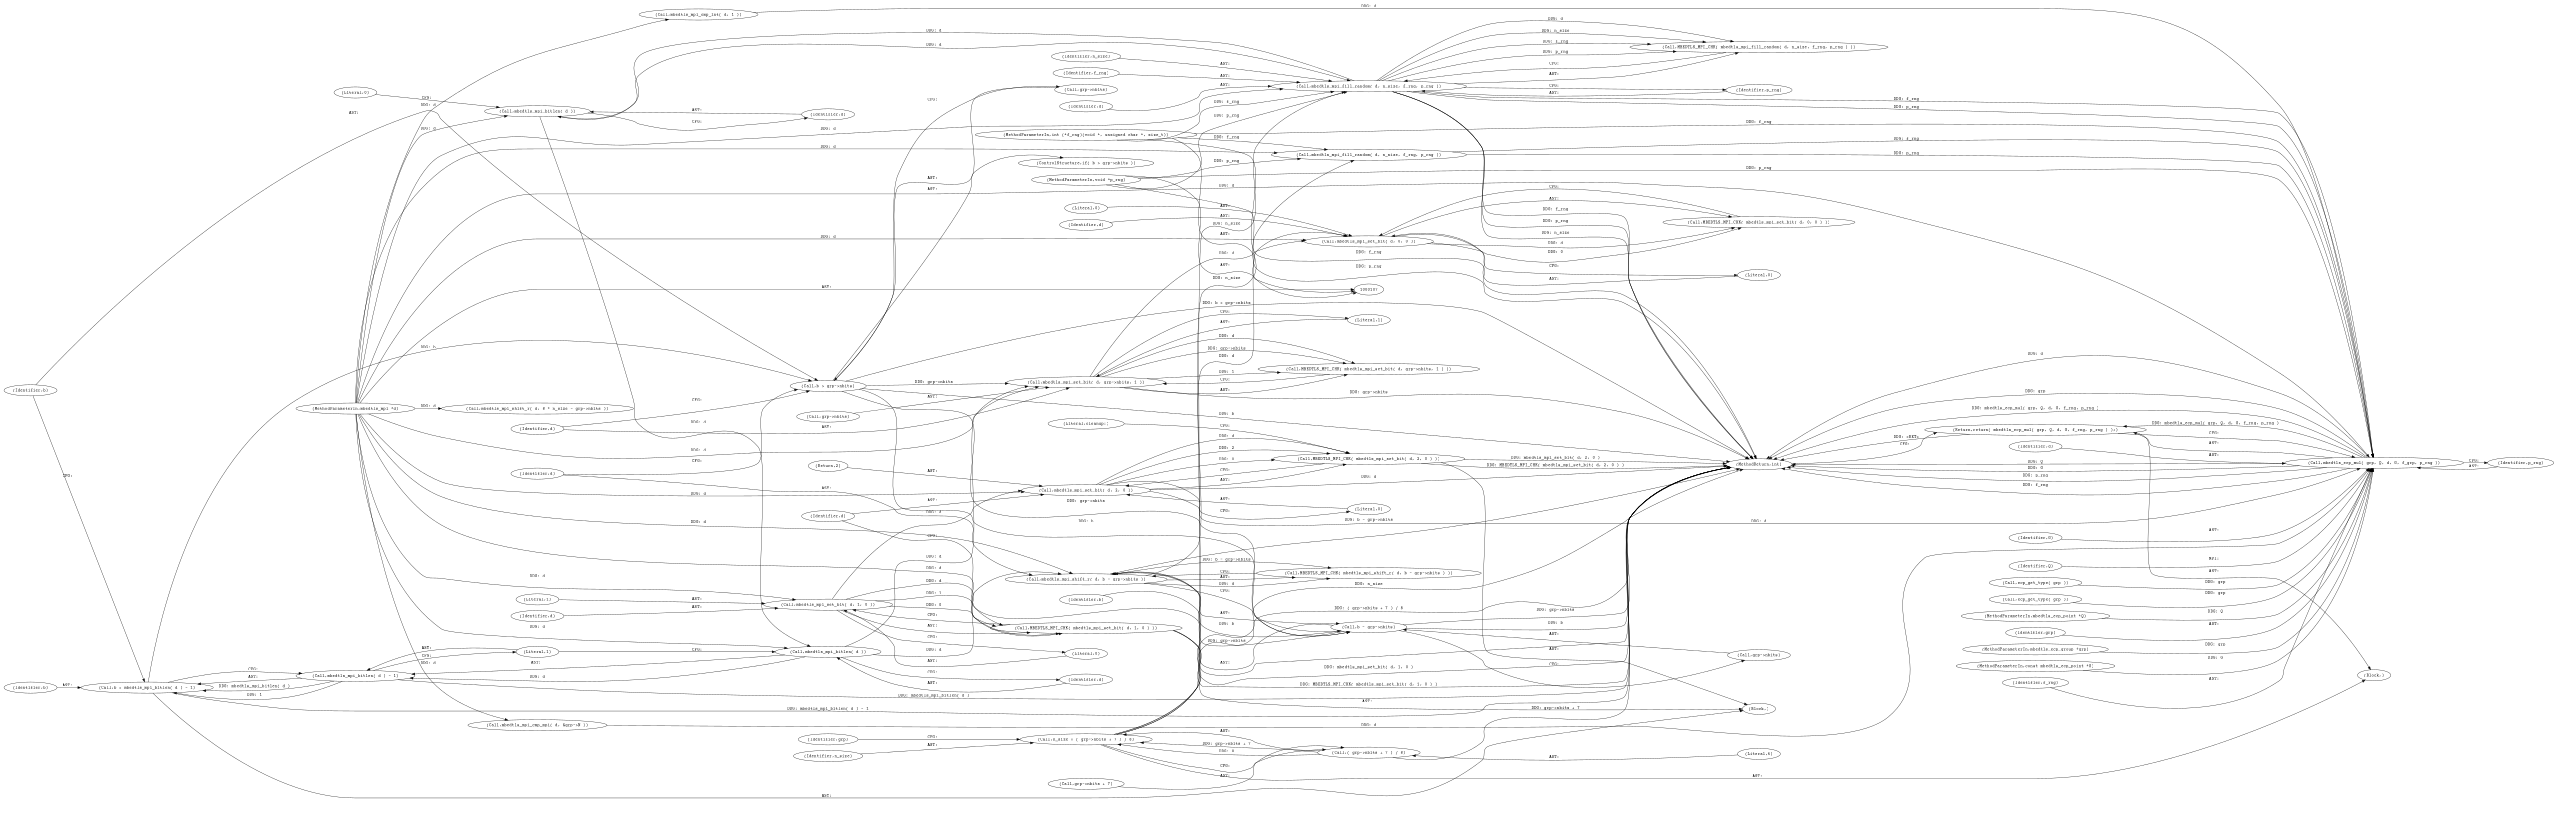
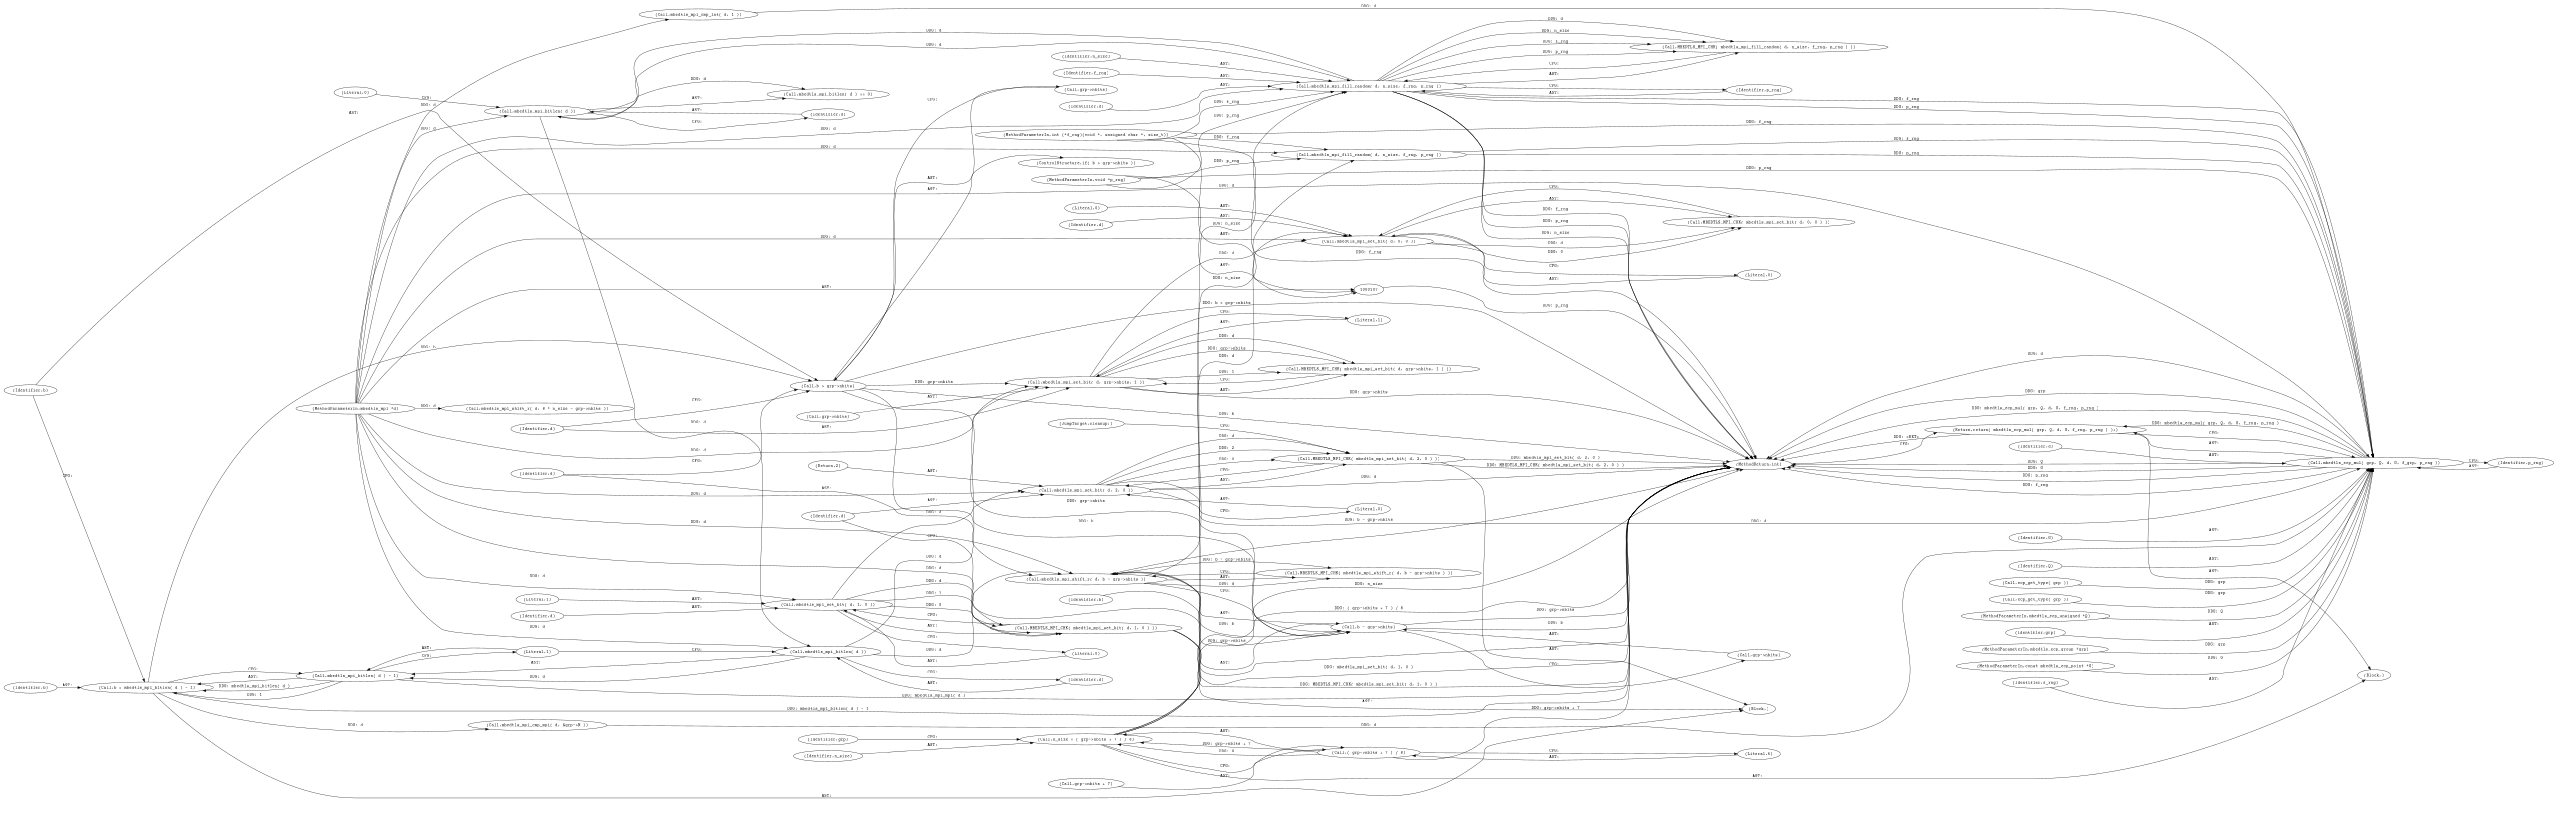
none -> (828, 94)
(1449, 273) -> (1598, 310)
(1086, 424) -> (1086, 424)
(2216, 559) -> (2216, 559)
(391, 592) -> (319, 729)
(2036, 616) -> (2036, 616)
(934, 695) -> (934, 695)
none -> (1577, 753)
